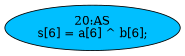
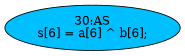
(93, 28) -> (93, 28)
